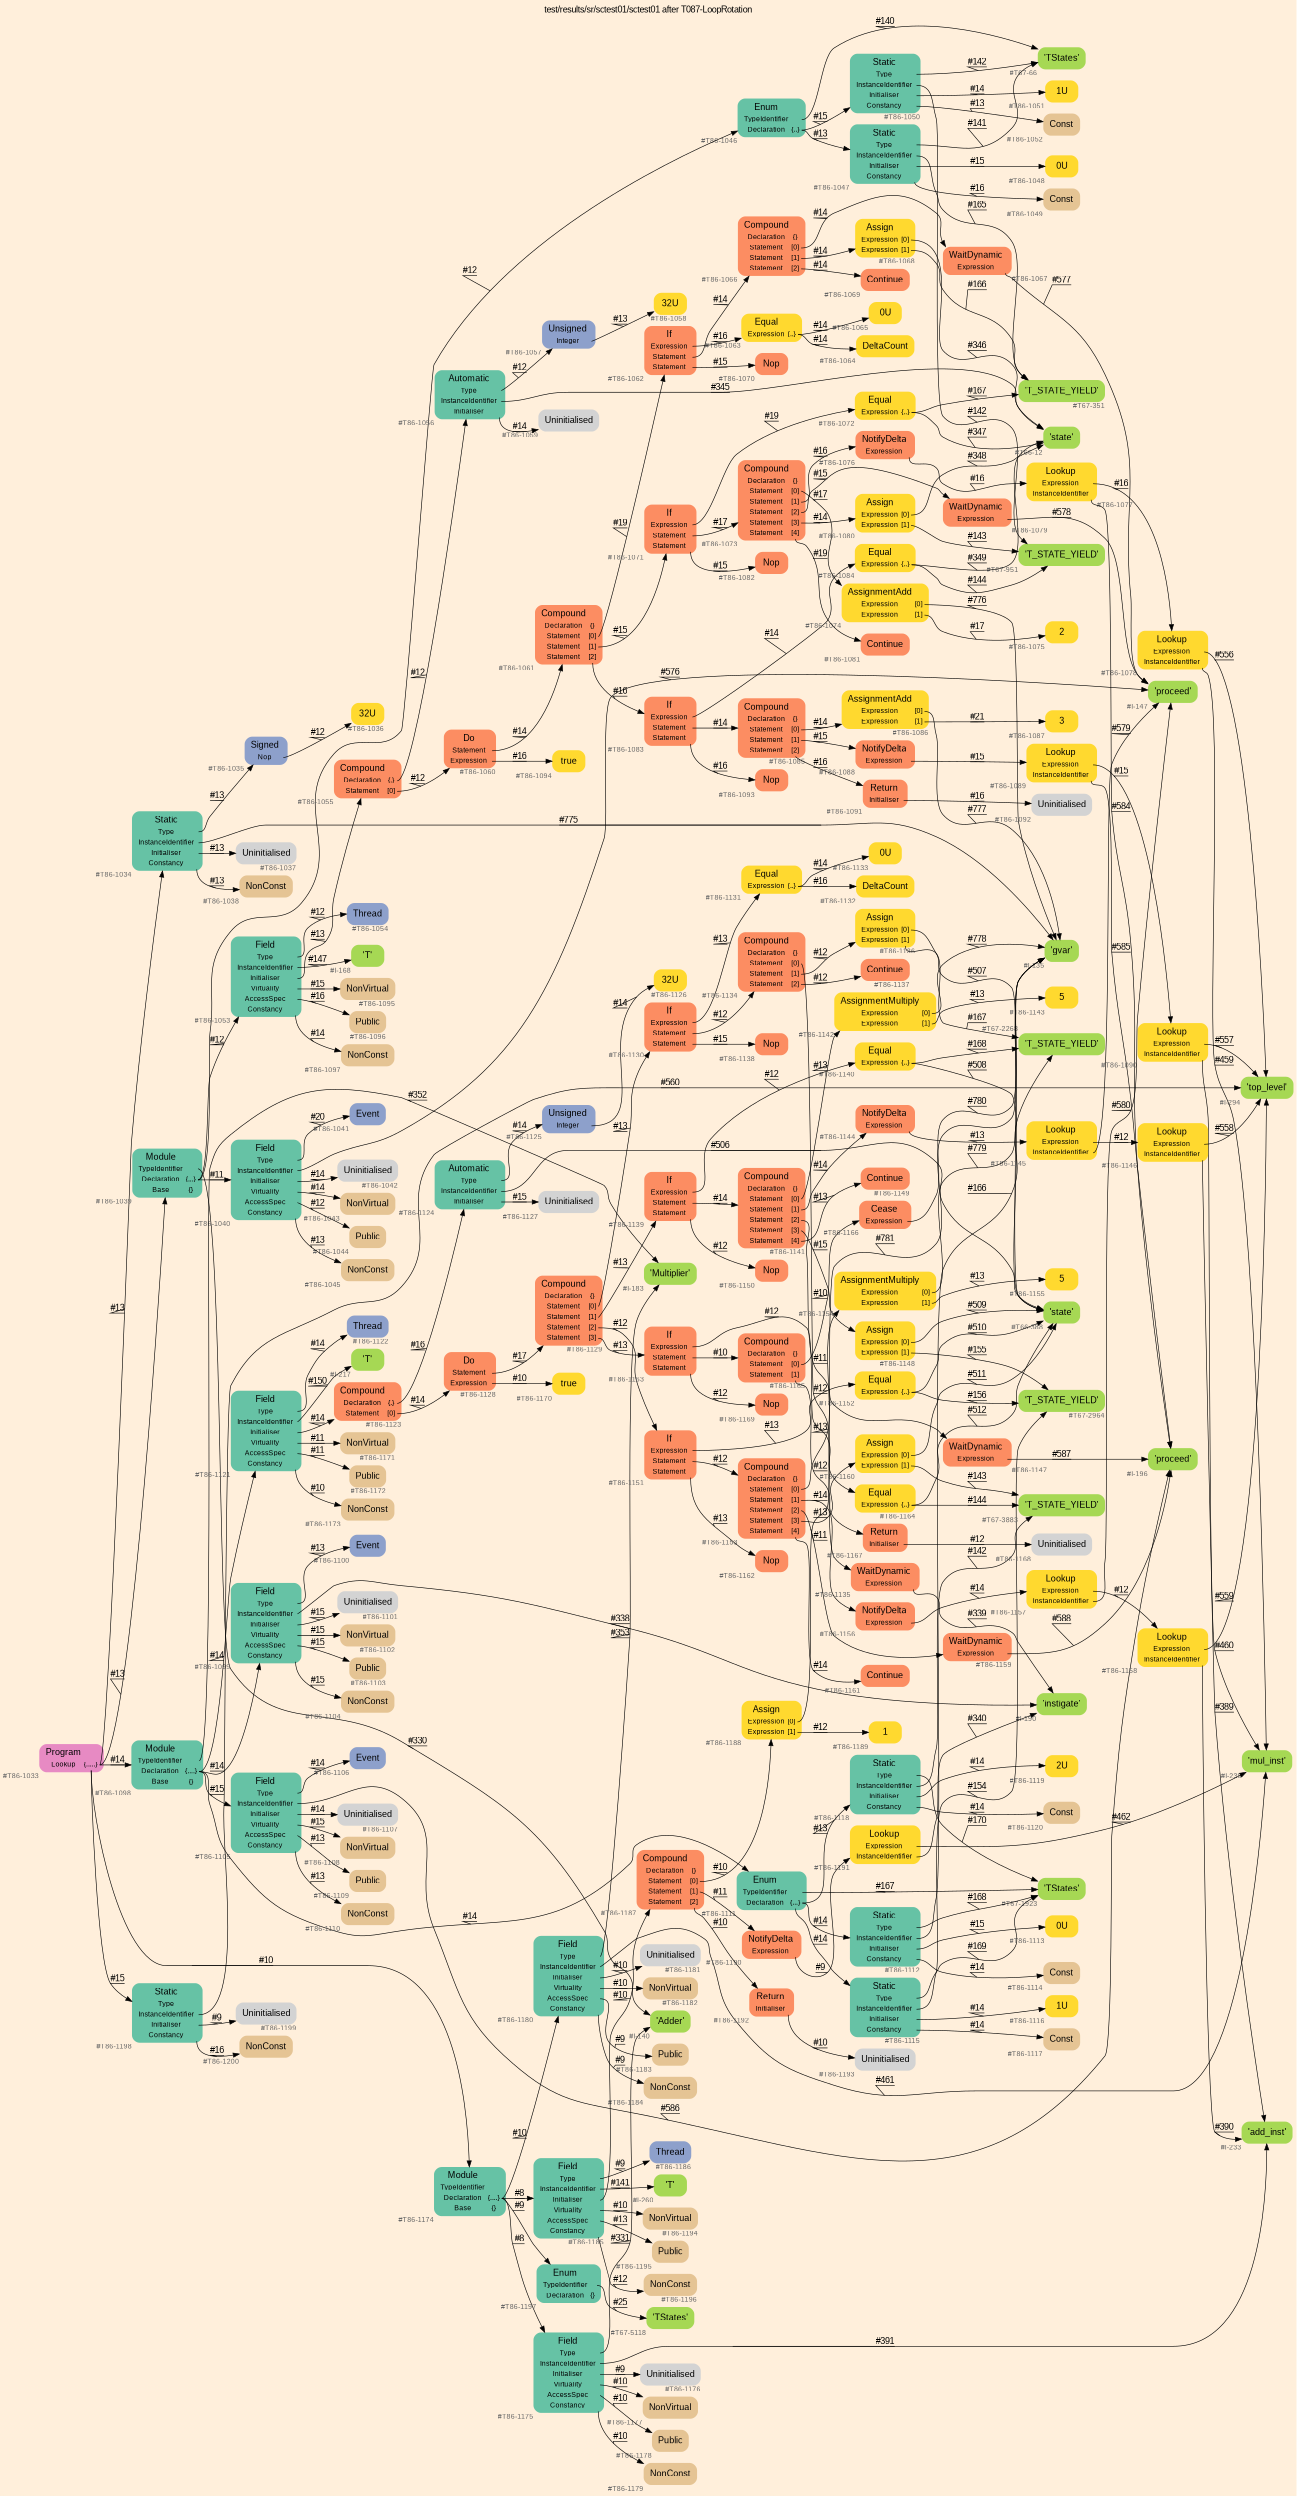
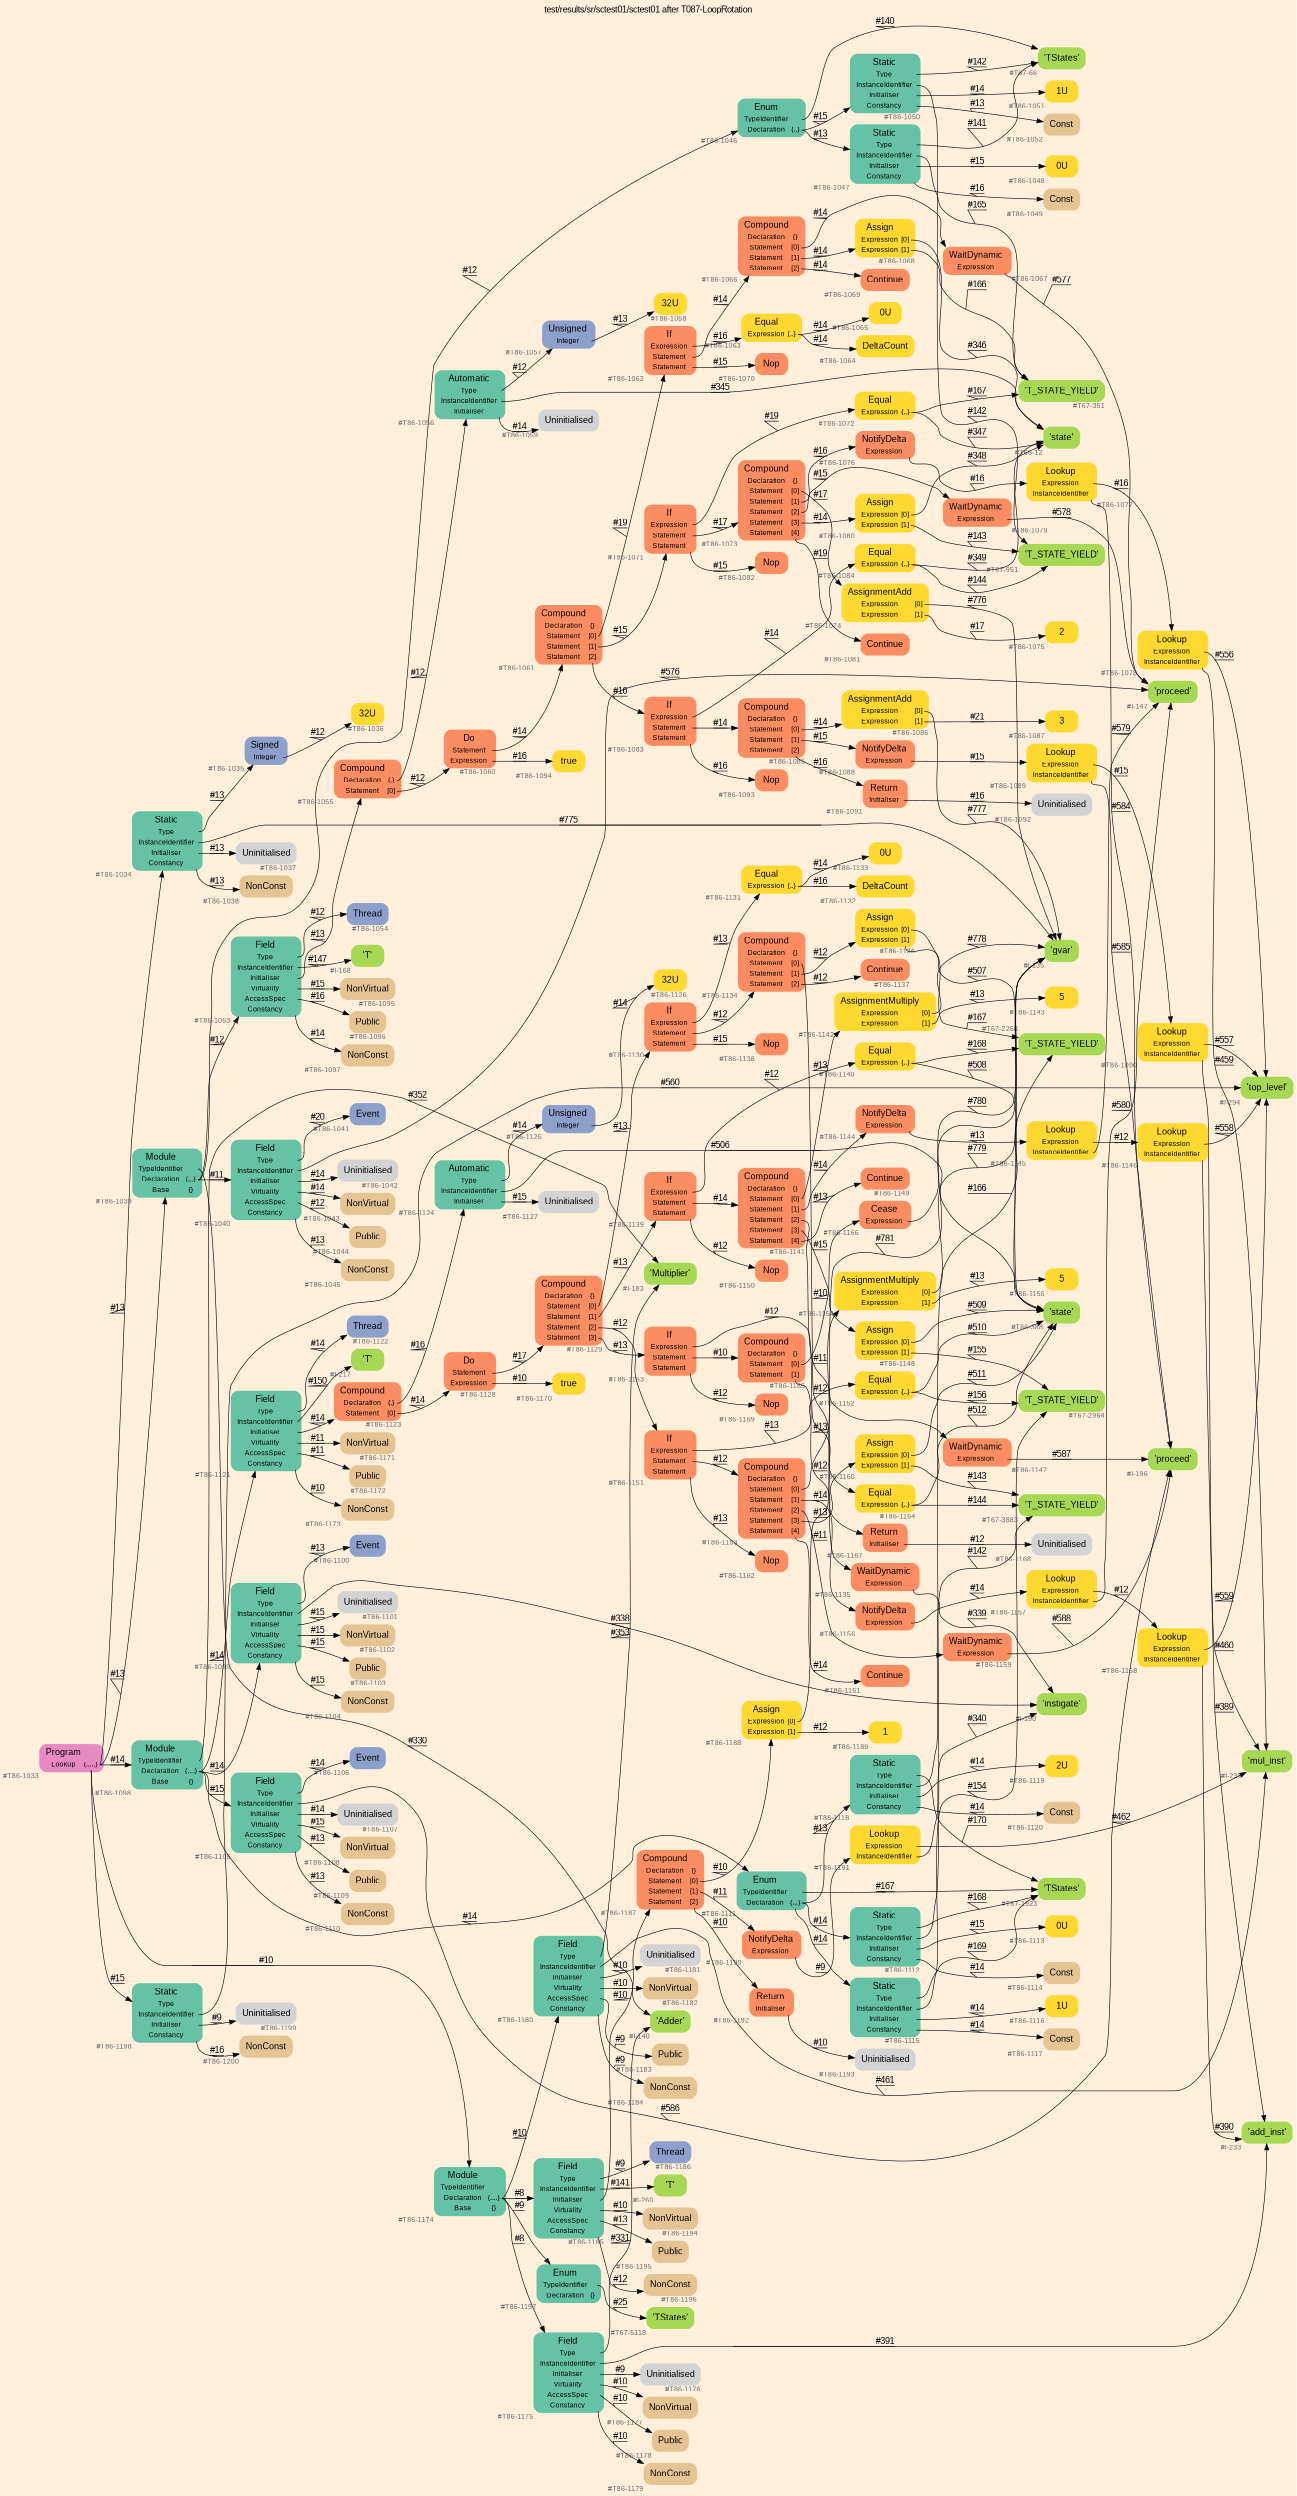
(265, 757) -> (265, 757)
